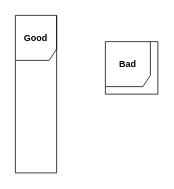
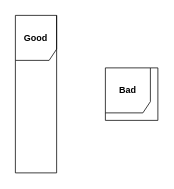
(132, 68) -> (132, 94)
